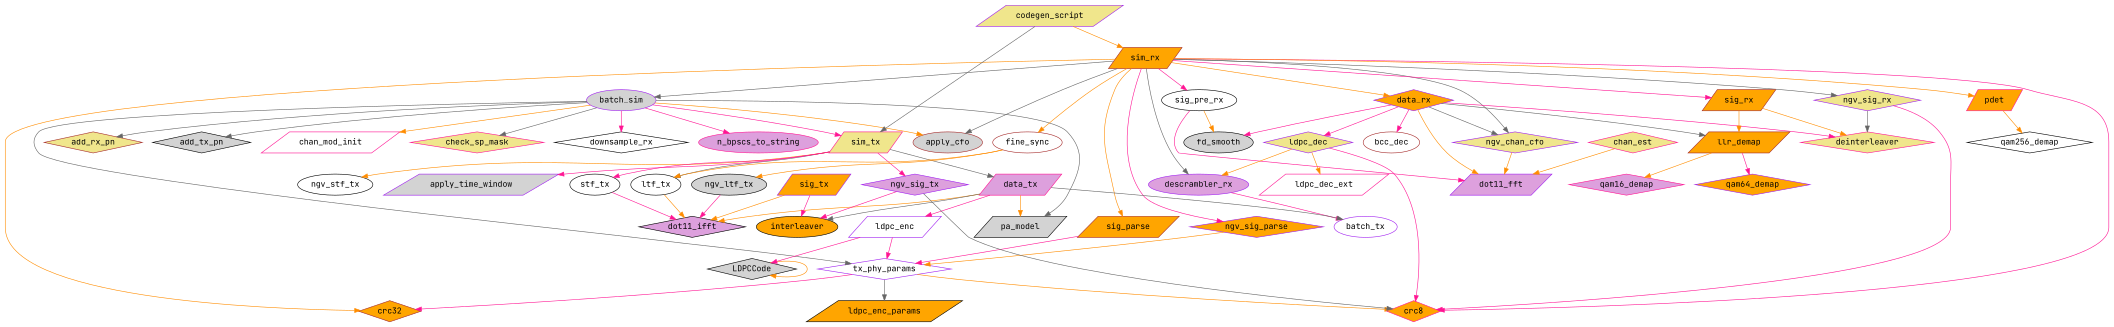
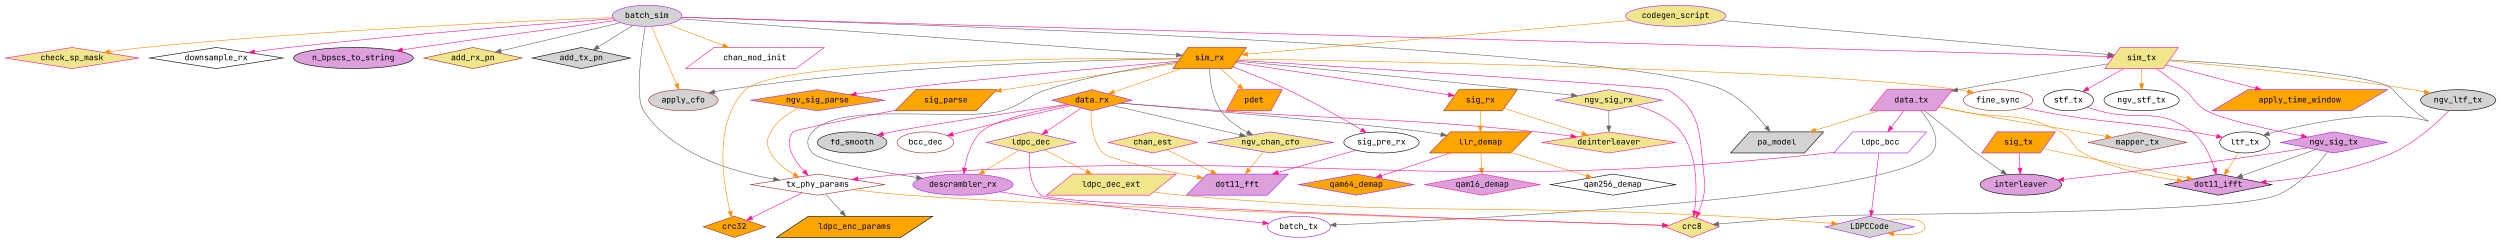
(1050, 16) -> (1676, 16)
(887, 79) -> (928, 37)
(1208, 119) -> none
(2011, 120) -> (1549, 164)
(551, 121) -> (361, 30)
none -> (983, 130)
(758, 142) -> (353, 58)
none -> (2138, 142)
(841, 162) -> (2120, 123)
none -> (2279, 163)
(846, 166) -> (2297, 74)
(471, 185) -> (2300, 100)
(1324, 185) -> (1111, 185)
none -> (1493, 209)
(797, 227) -> (2021, 185)
(895, 227) -> (1880, 142)
(752, 269) -> (1870, 227)
(884, 269) -> (818, 185)
(1414, 311) -> (1692, 227)
